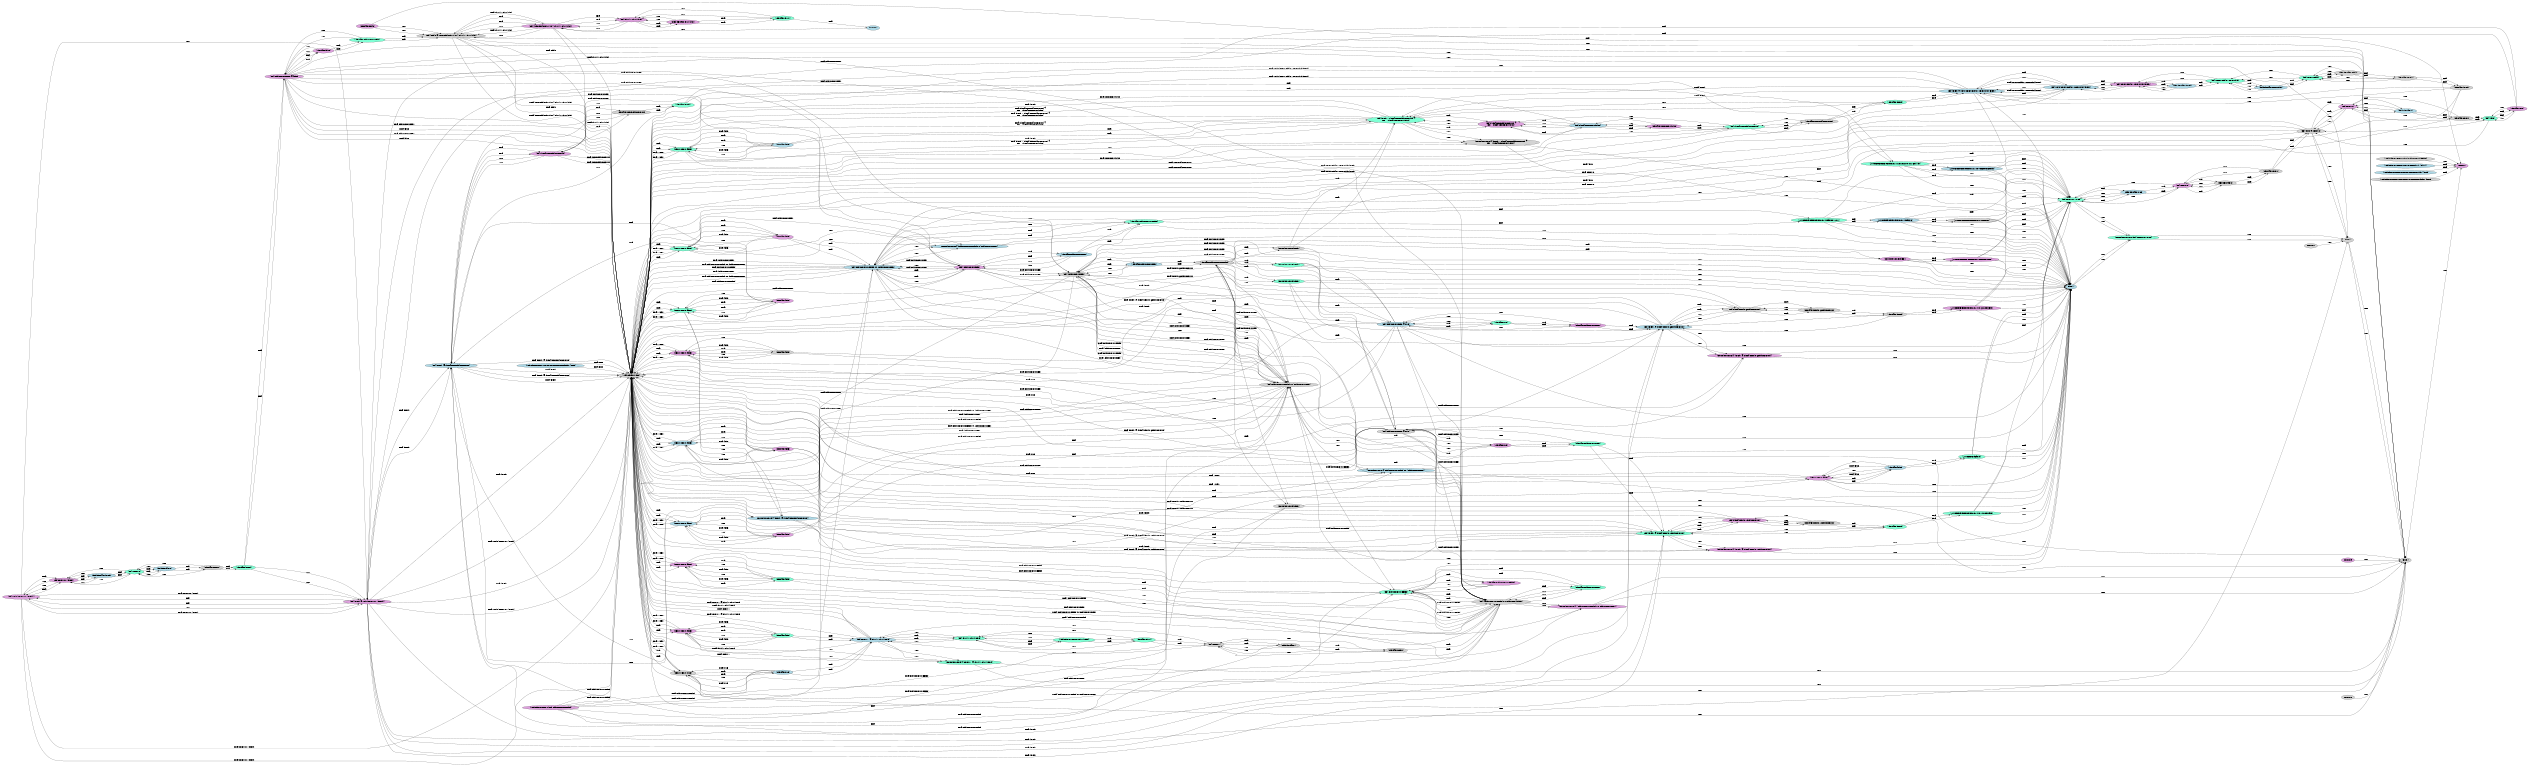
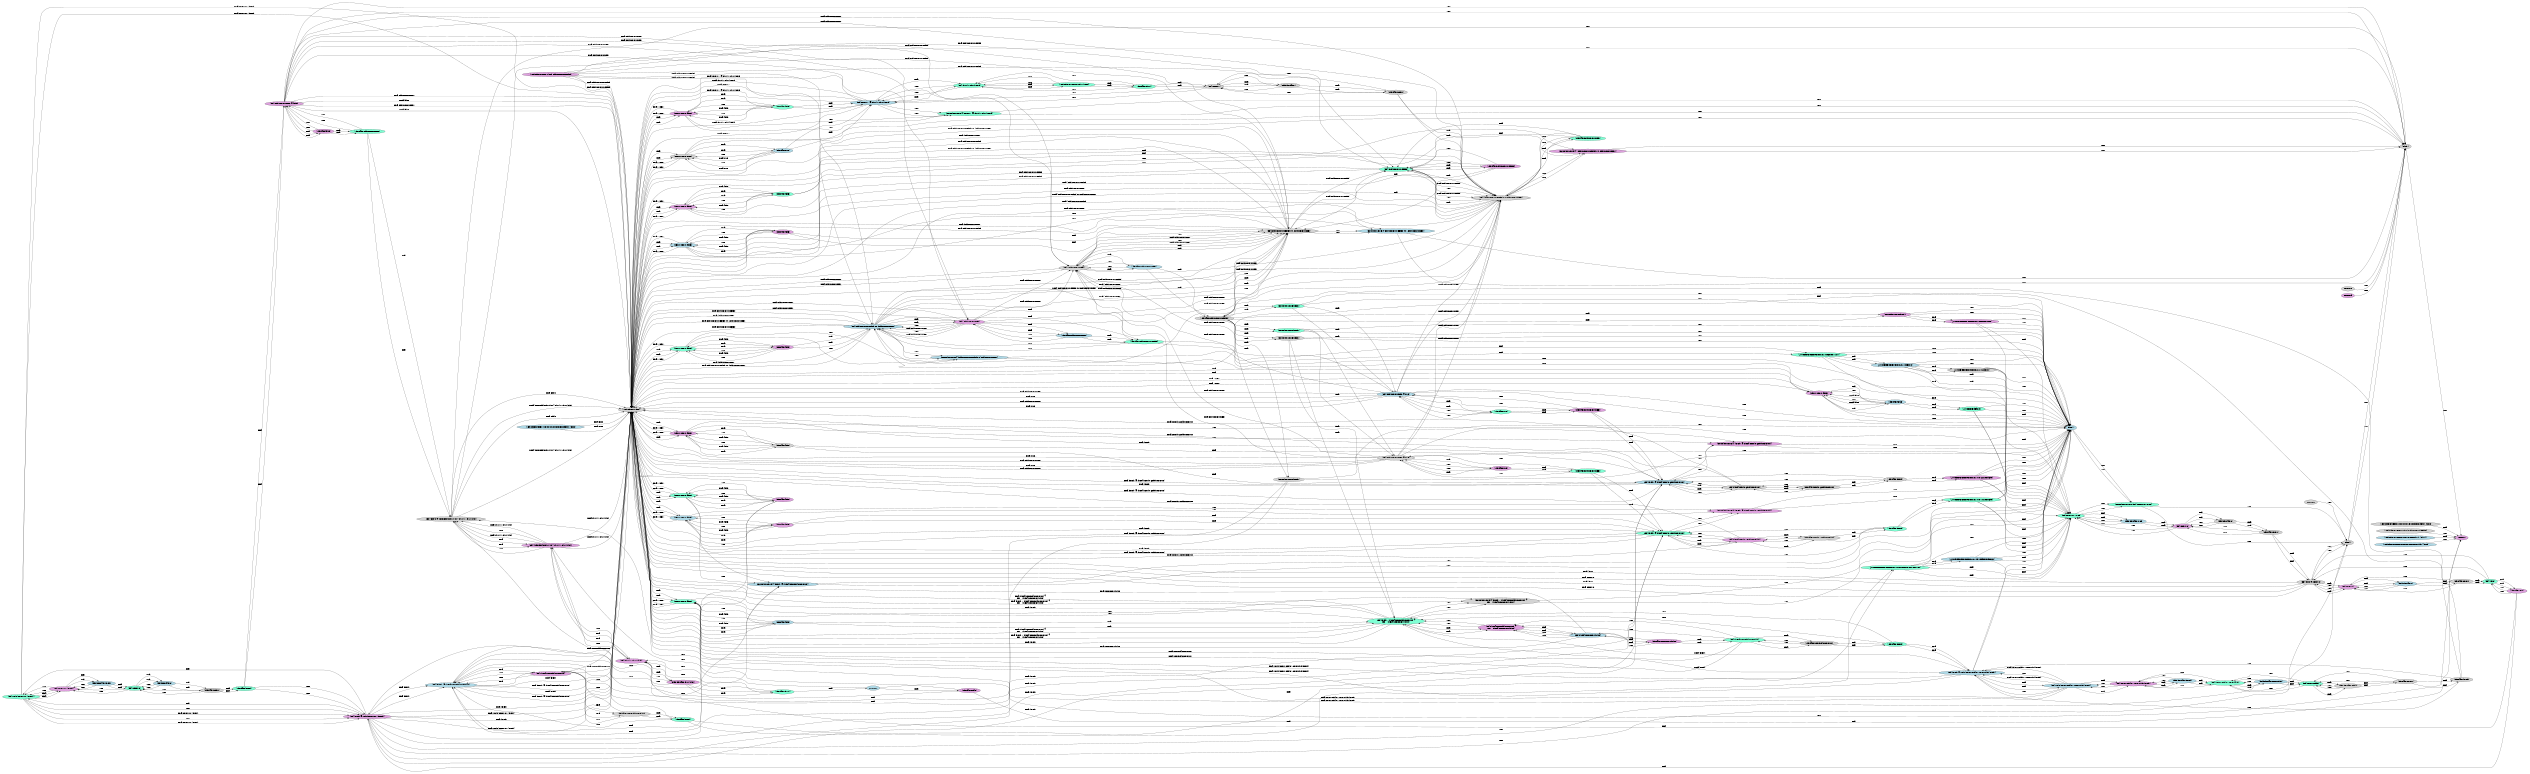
(2445, 167) -> (2445, 539)
(1490, 200) -> (1727, 717)
(21, 597) -> (21, 697)
none -> (918, 690)
